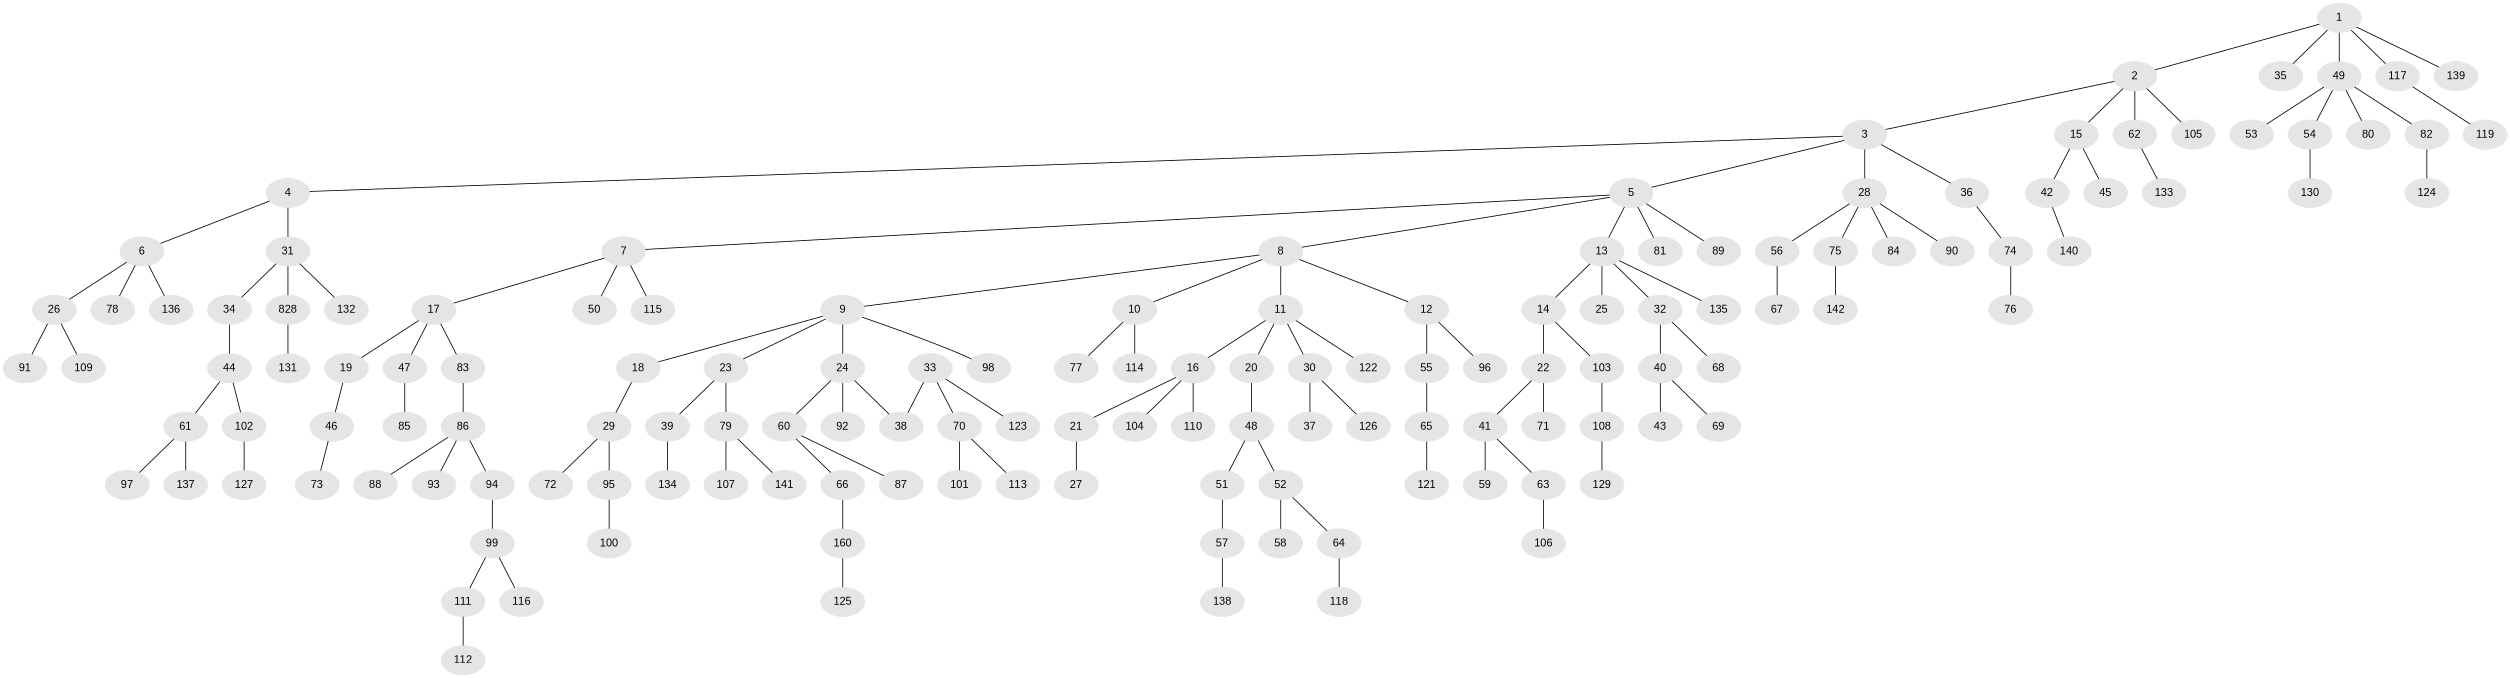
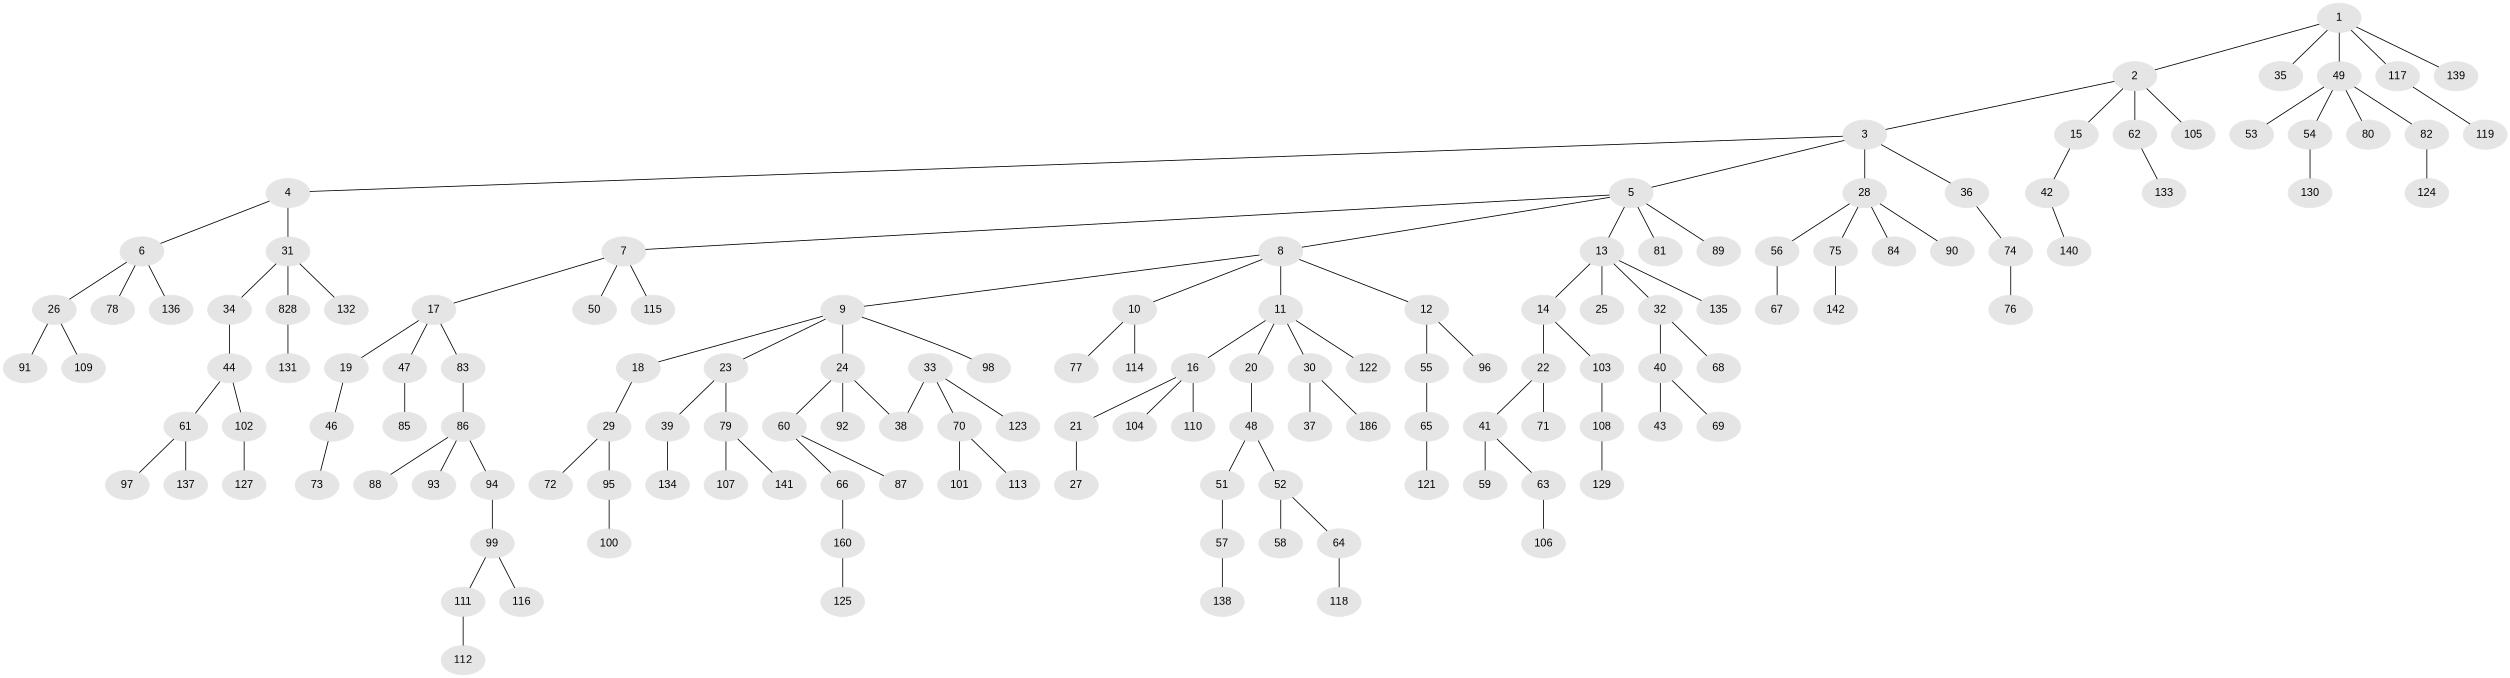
(2106, 193) -> none
(1368, 427) -> (1368, 427)
